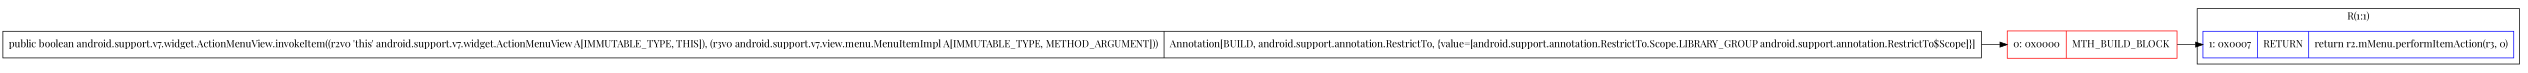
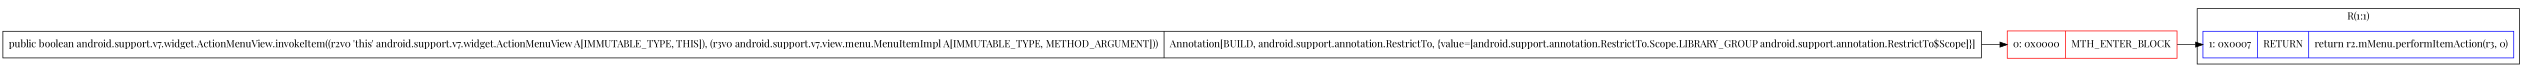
(2121, 44) -> (2121, 44)
